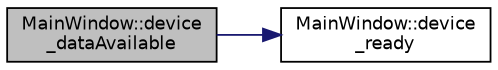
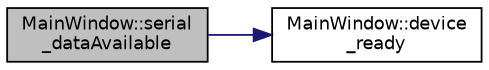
(112, 35) -> (107, 35)
